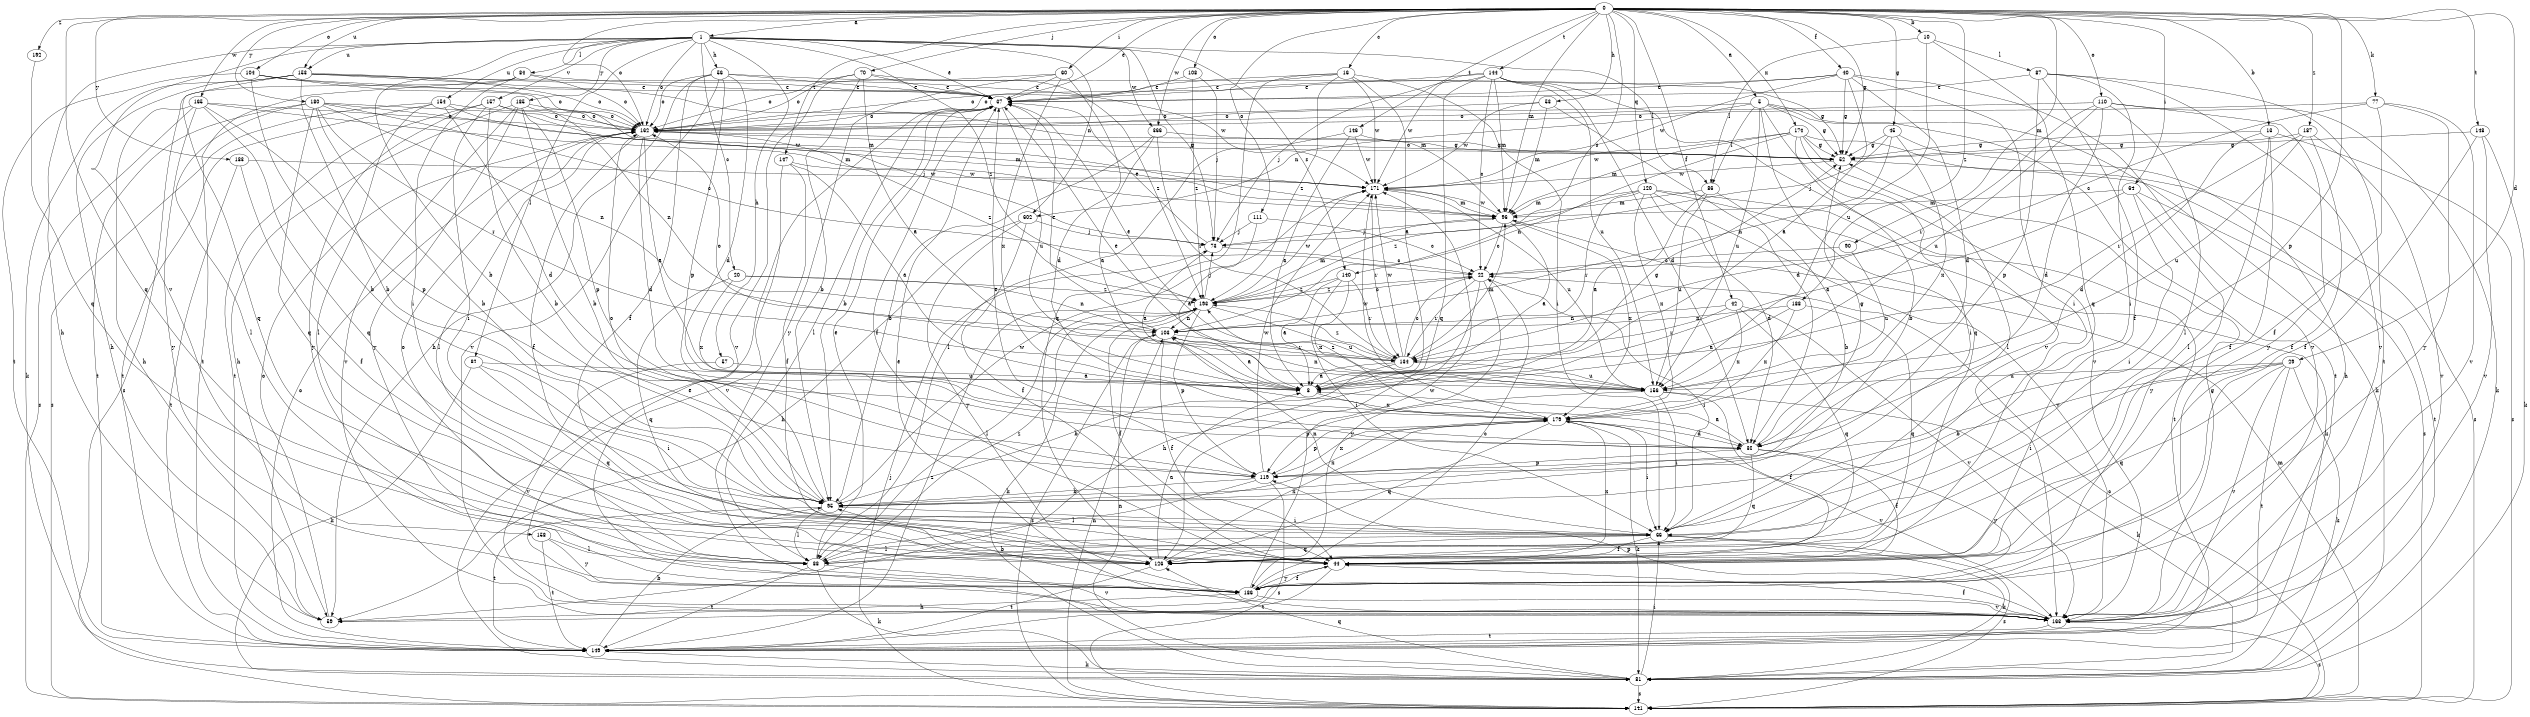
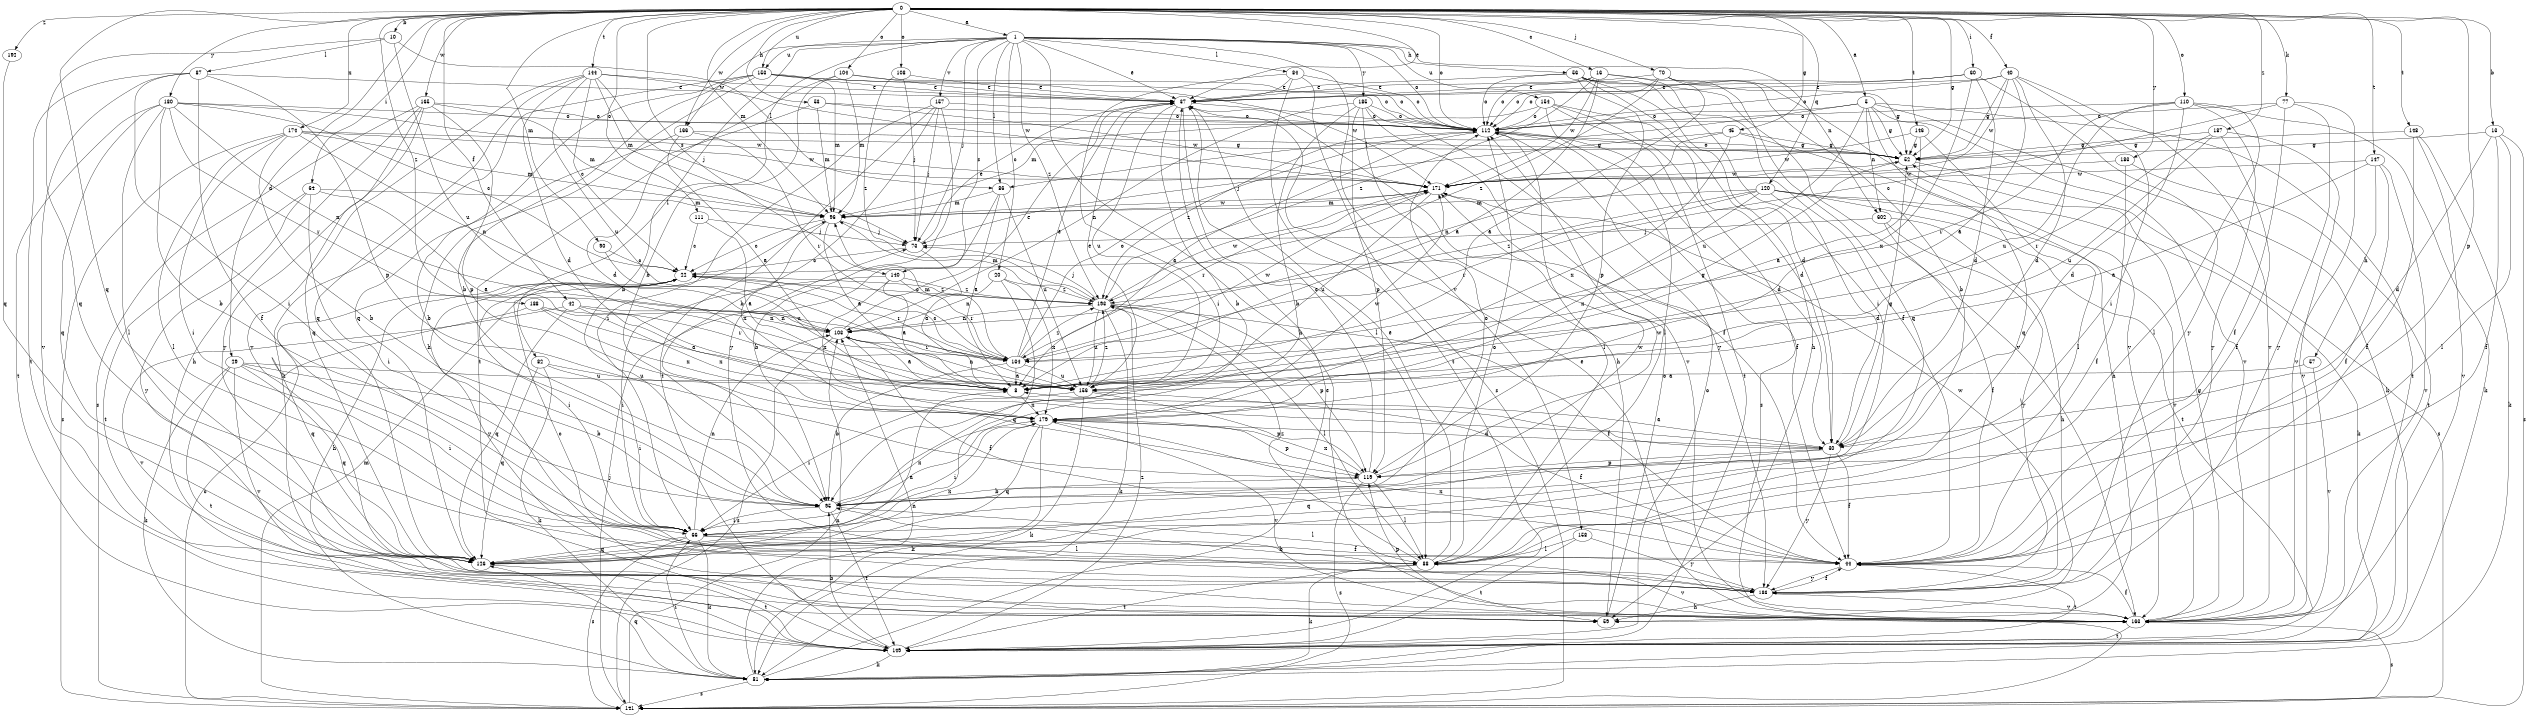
(645, 131) -> (1486, 131)
(1157, 131) -> (684, 131)
(755, 178) -> (2362, 264)
